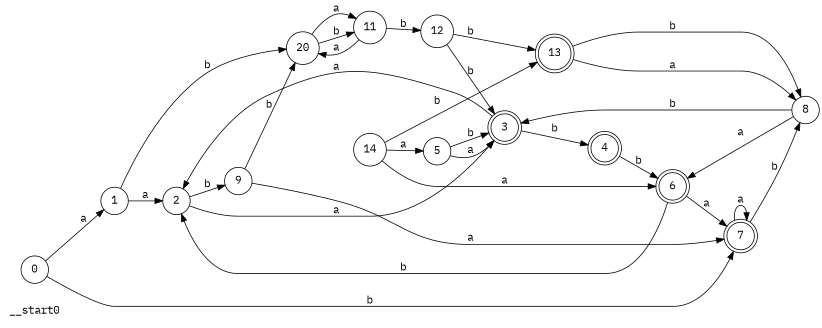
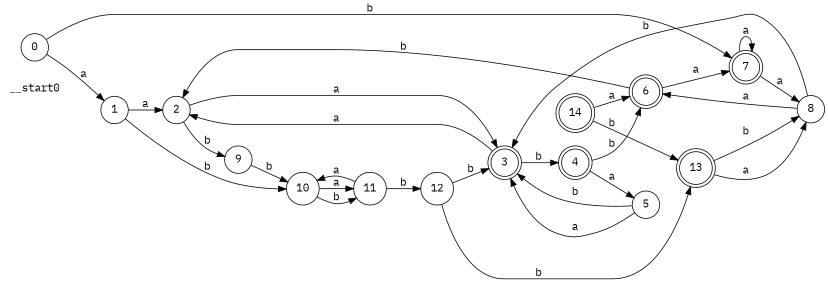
(303, 48) -> (303, 189)
(370, 150) -> (575, 113)
(401, 150) -> (609, 183)
(775, 167) -> (780, 81)
(479, 244) -> none
